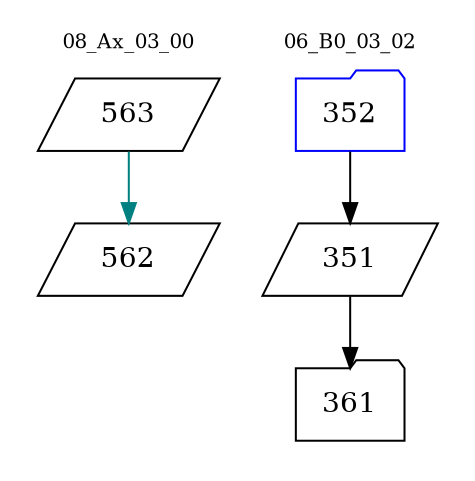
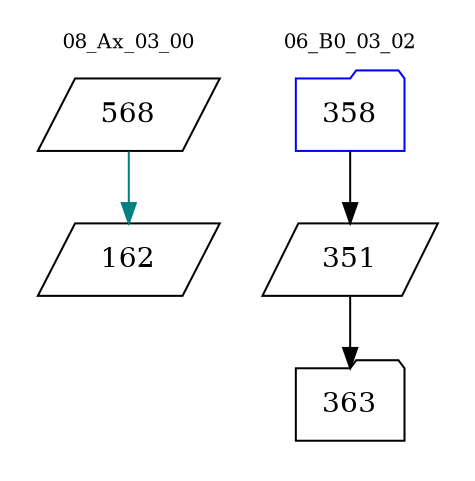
(129, 115) -> (129, 115)
(350, 115) -> (350, 115)
(129, 260) -> (129, 260)
(350, 405) -> (350, 405)
